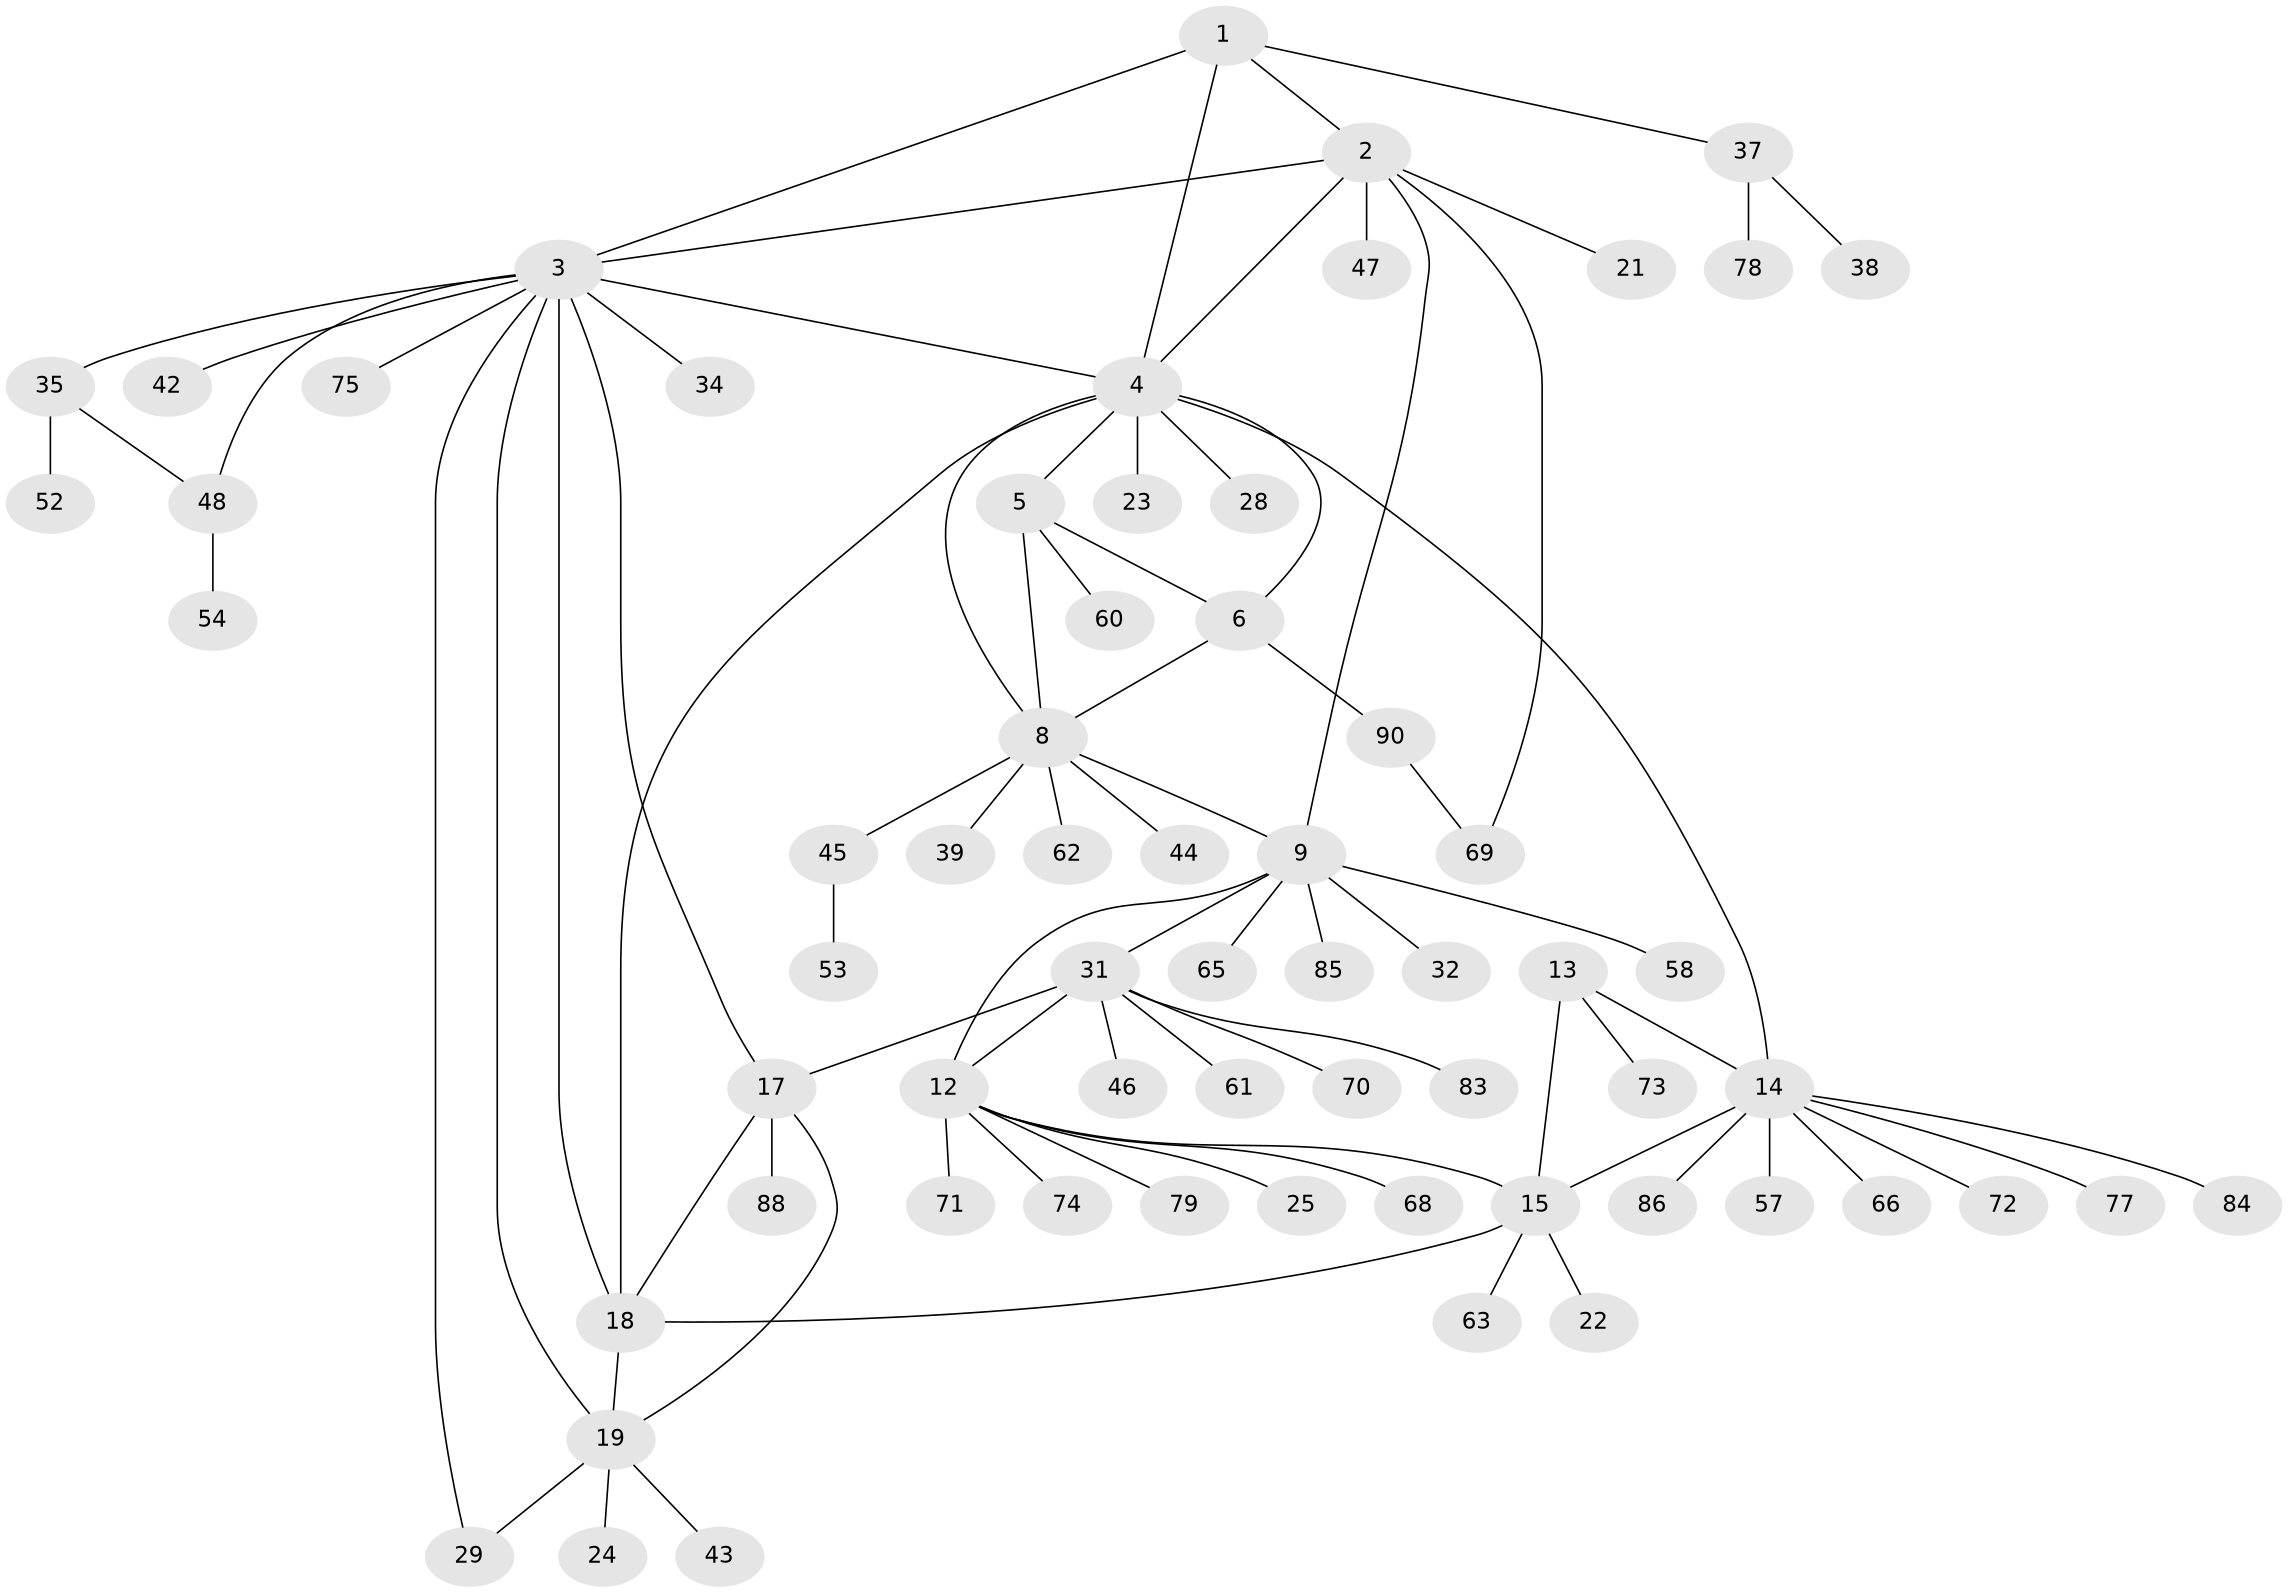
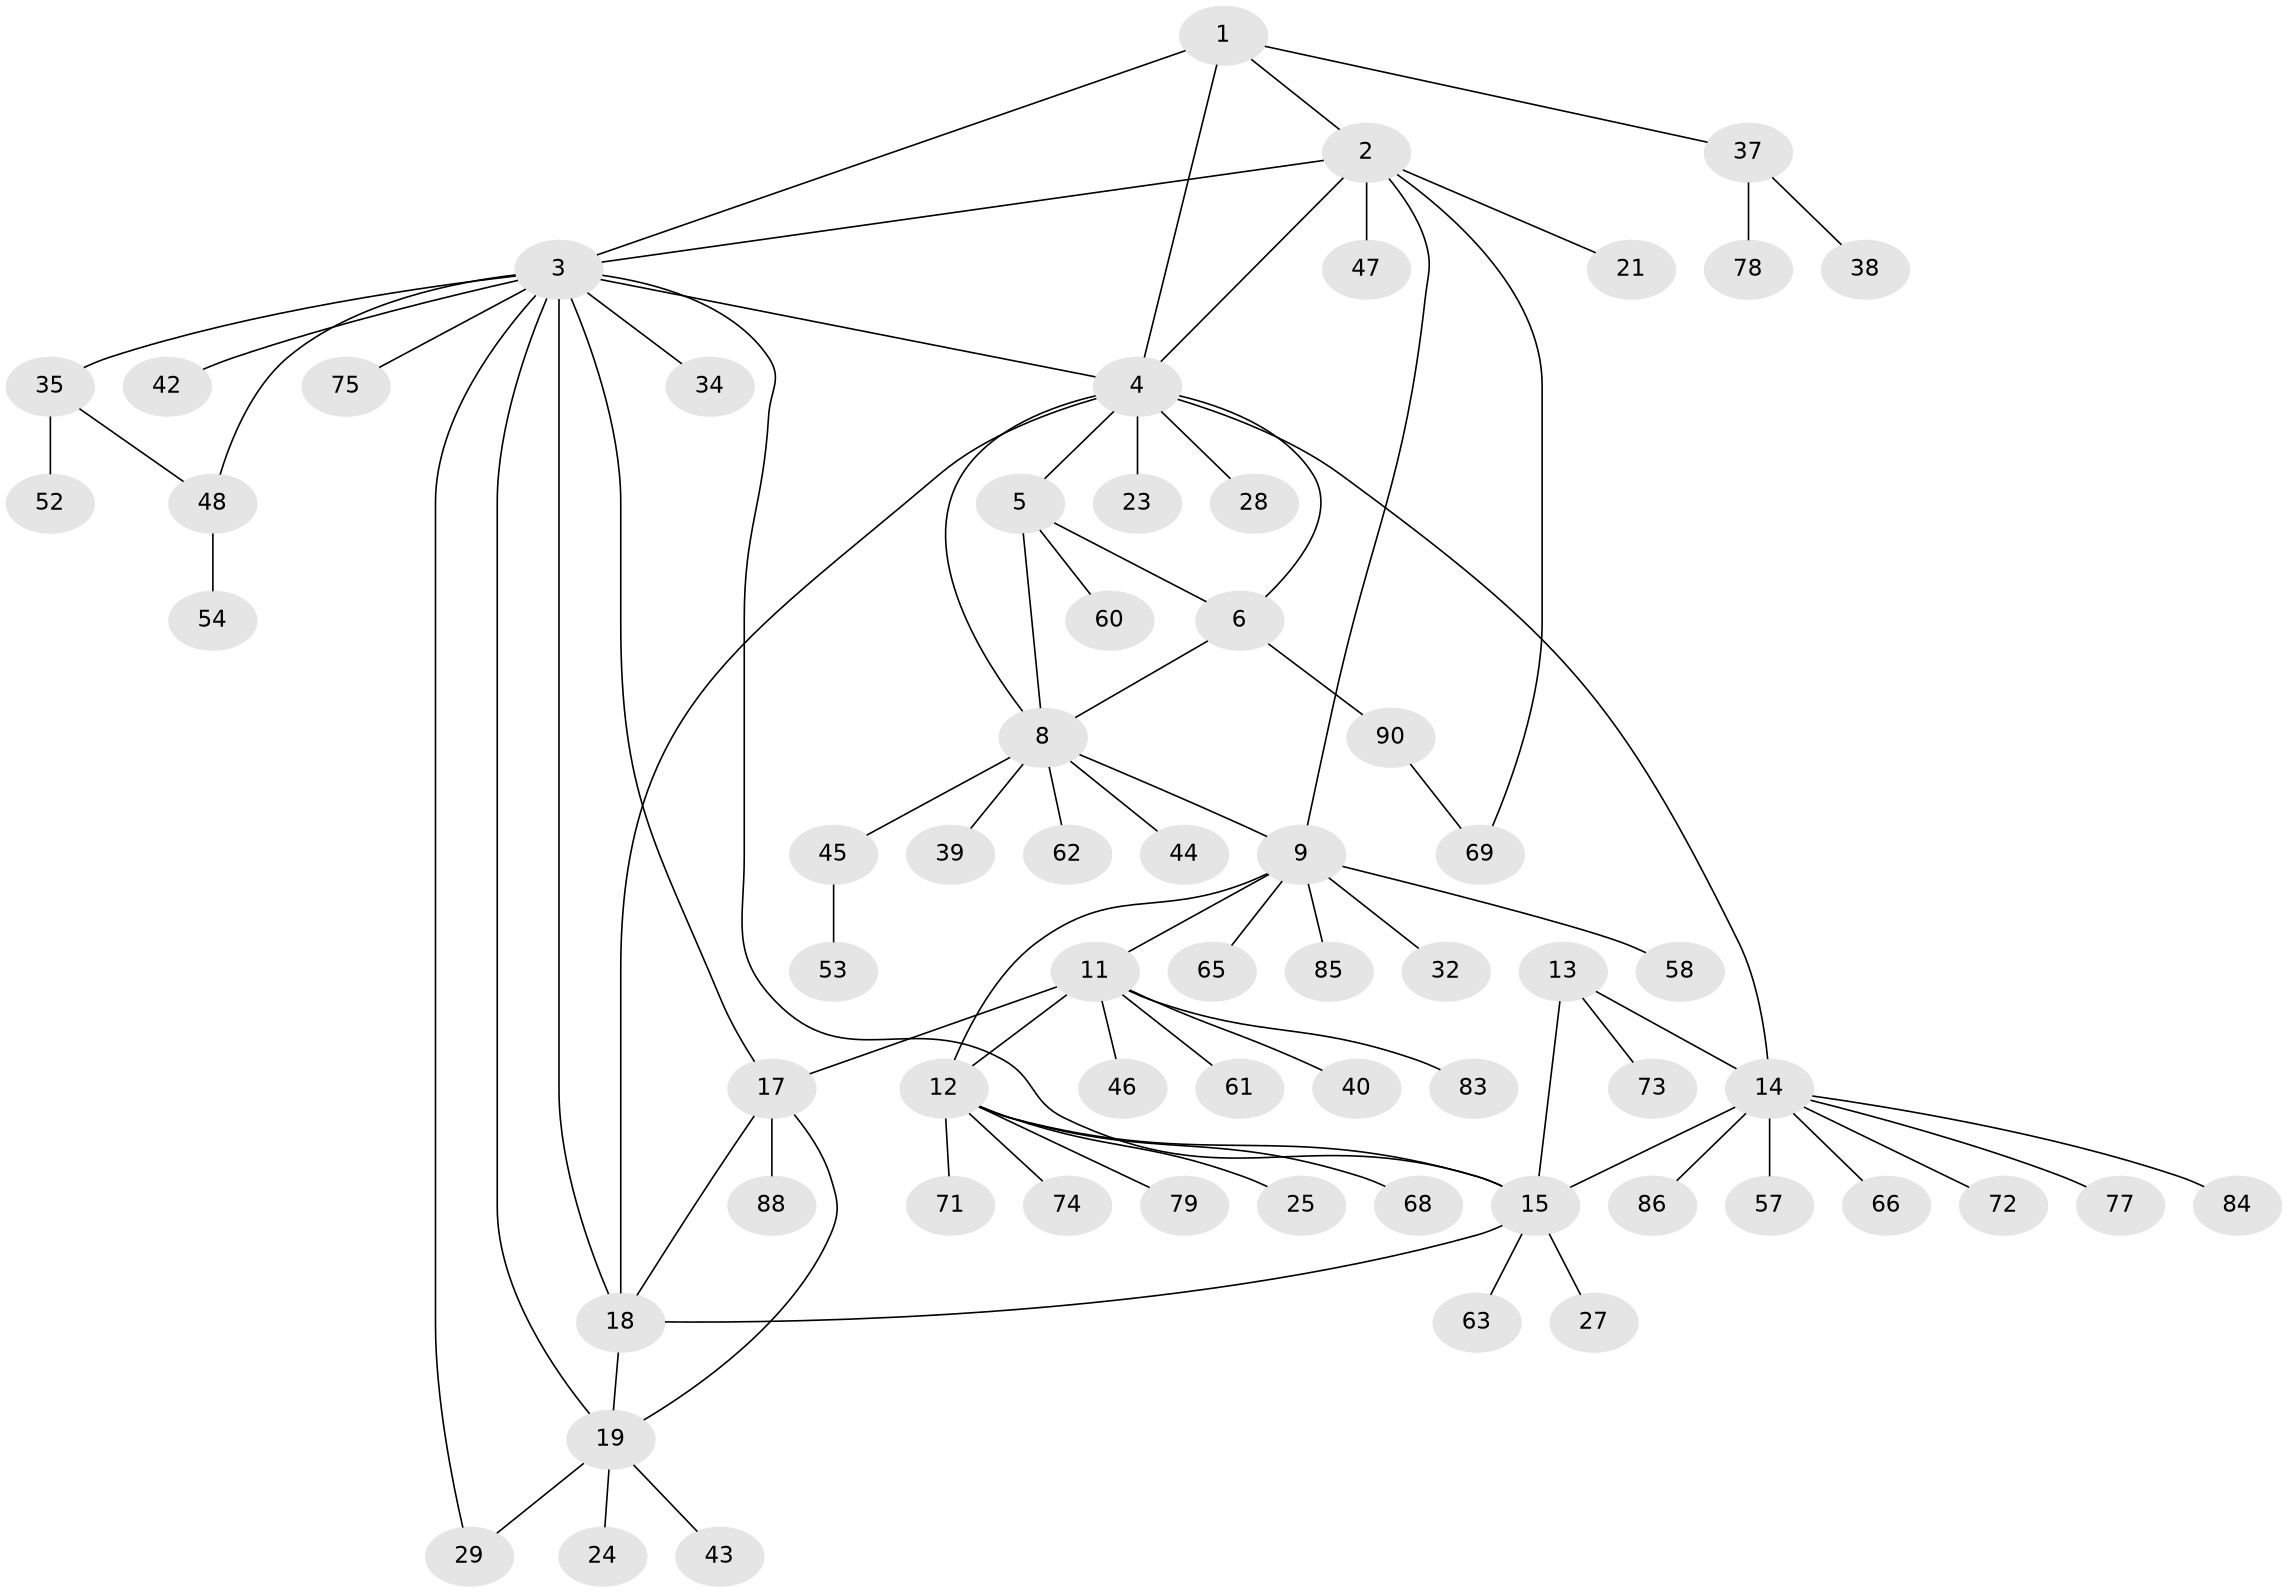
none -> (754, 972)
(1095, 972) -> (1095, 972)
(1357, 1089) -> (1357, 1089)
(1594, 1323) -> (1594, 1323)
